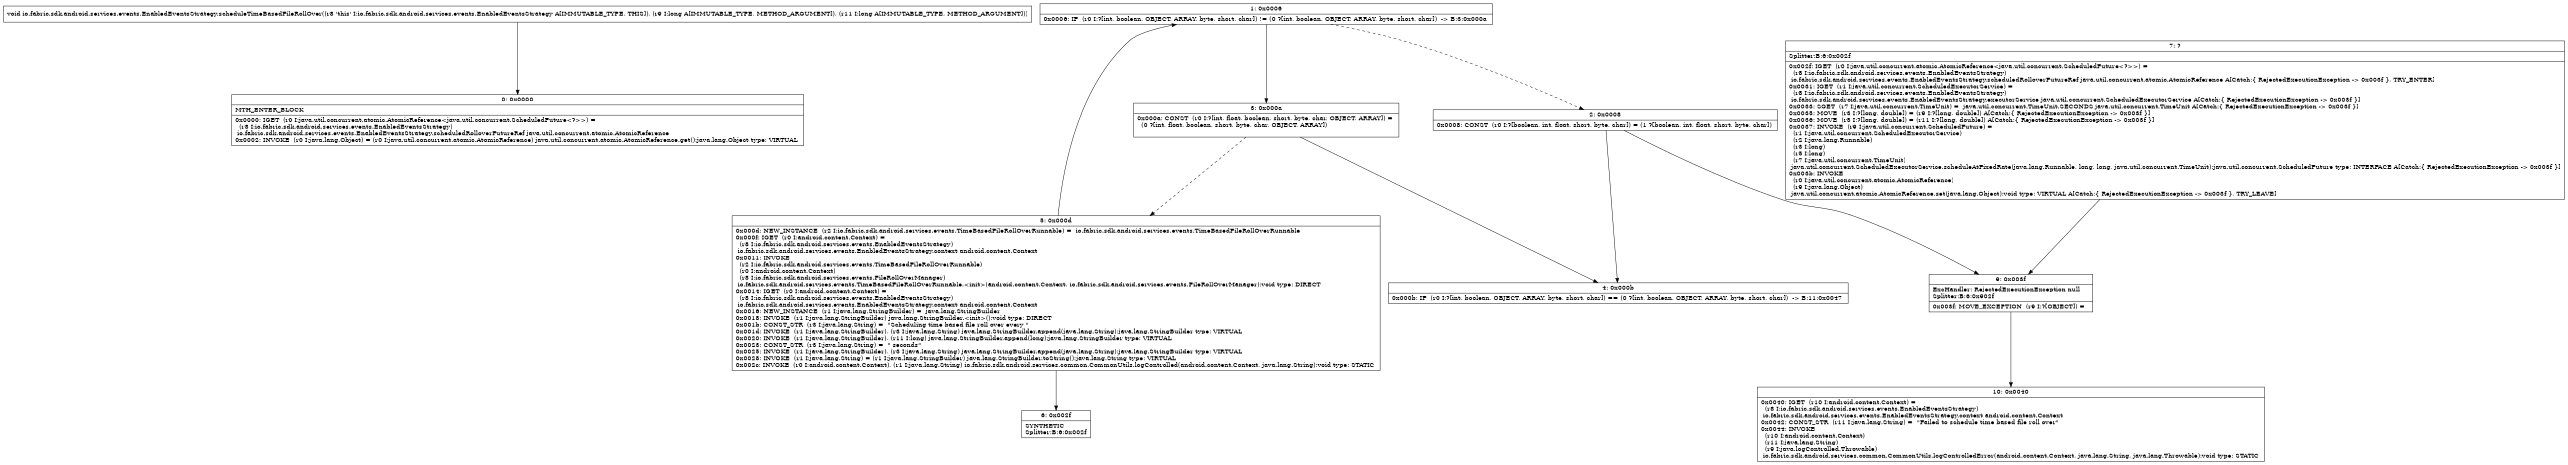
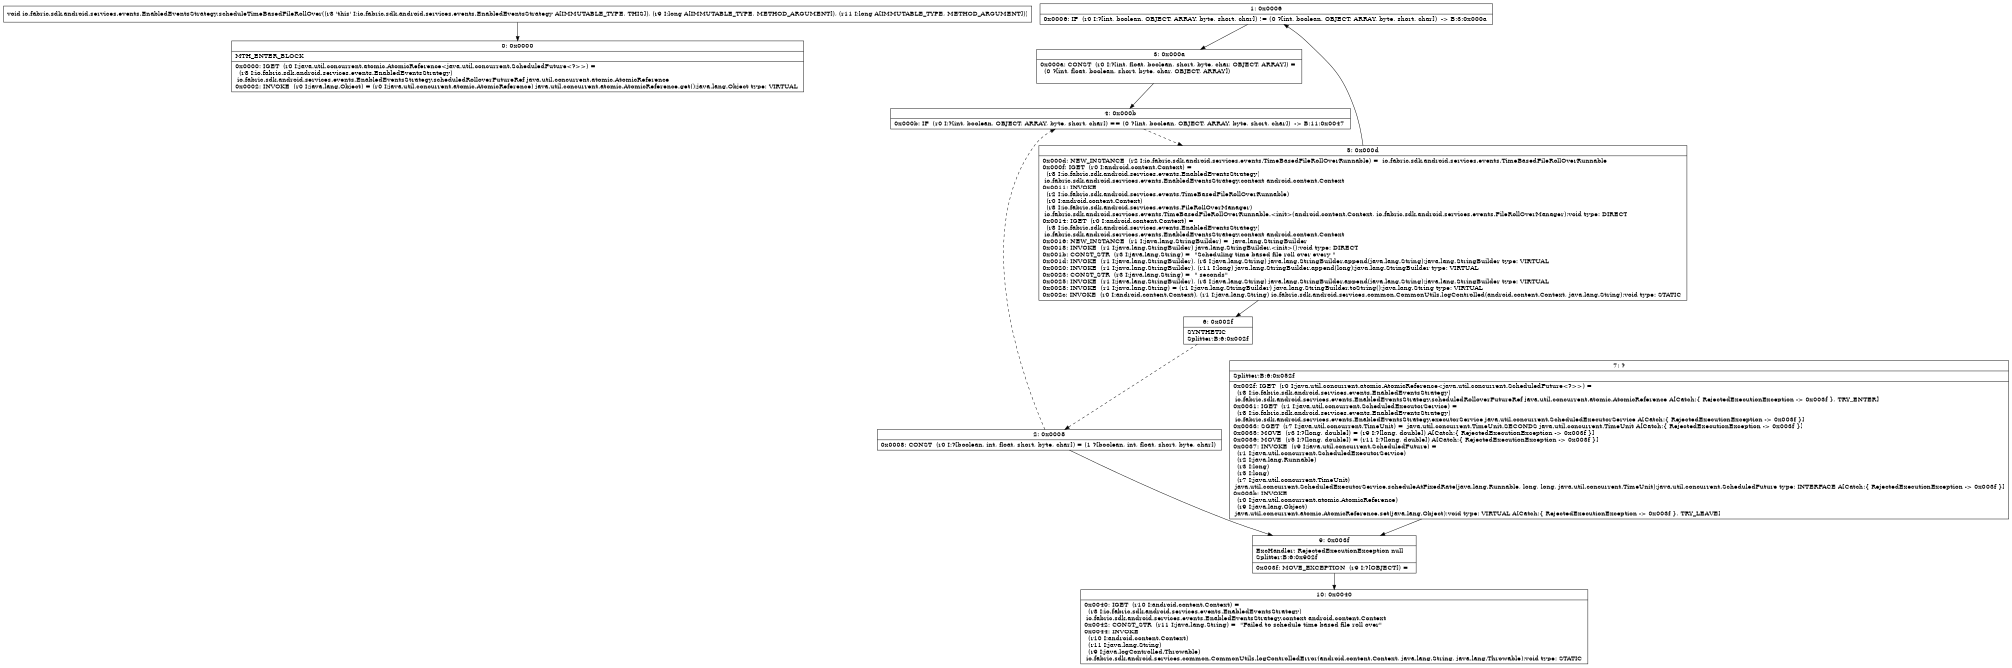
(1820, 56) -> (1264, 376)
(1458, 59) -> (1133, 386)
(1200, 175) -> (1161, 136)
(1612, 204) -> (1005, 276)
